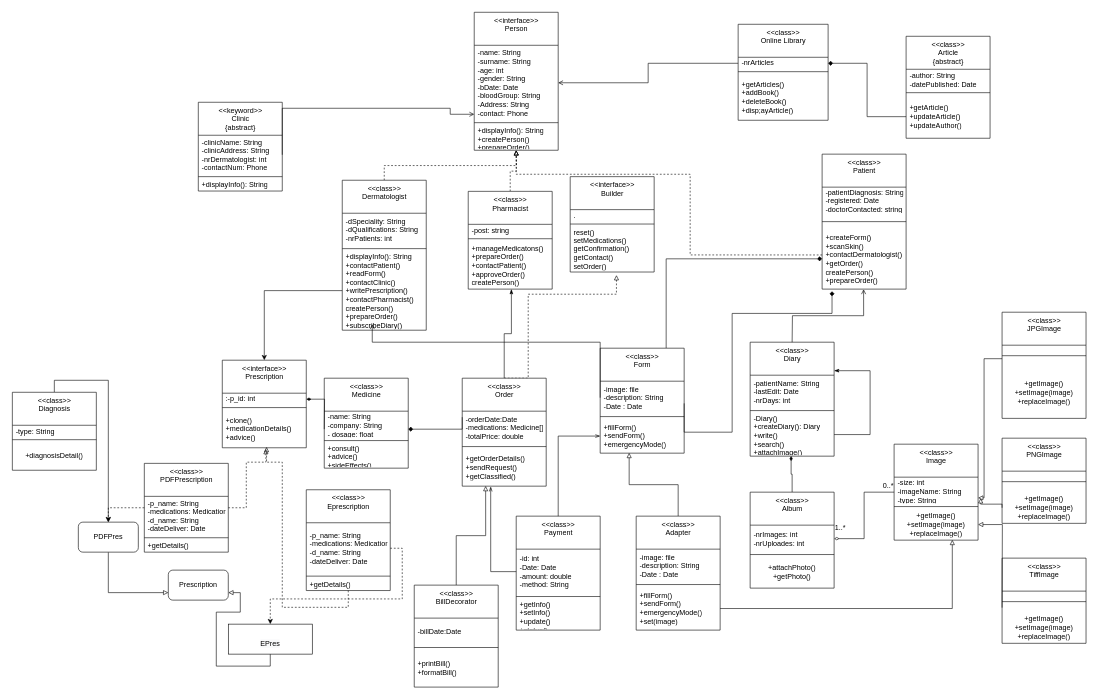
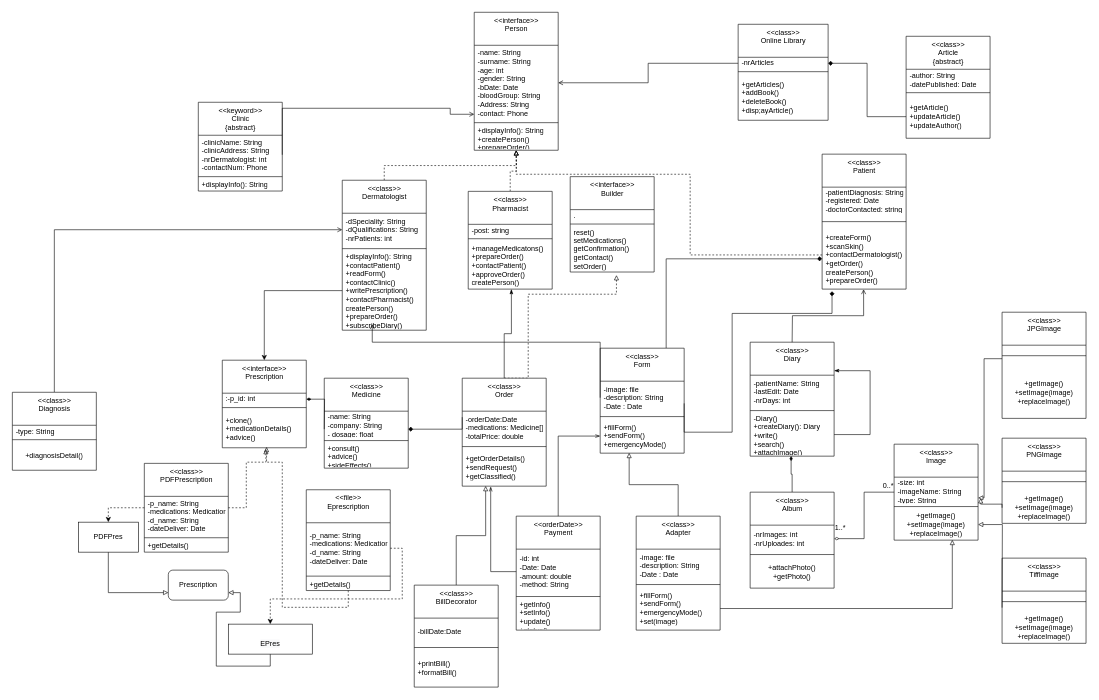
(108, 415) -> (120, 230)
(349, 503) -> (349, 503)
(559, 529) -> (559, 529)
(108, 537) -> (108, 537)
